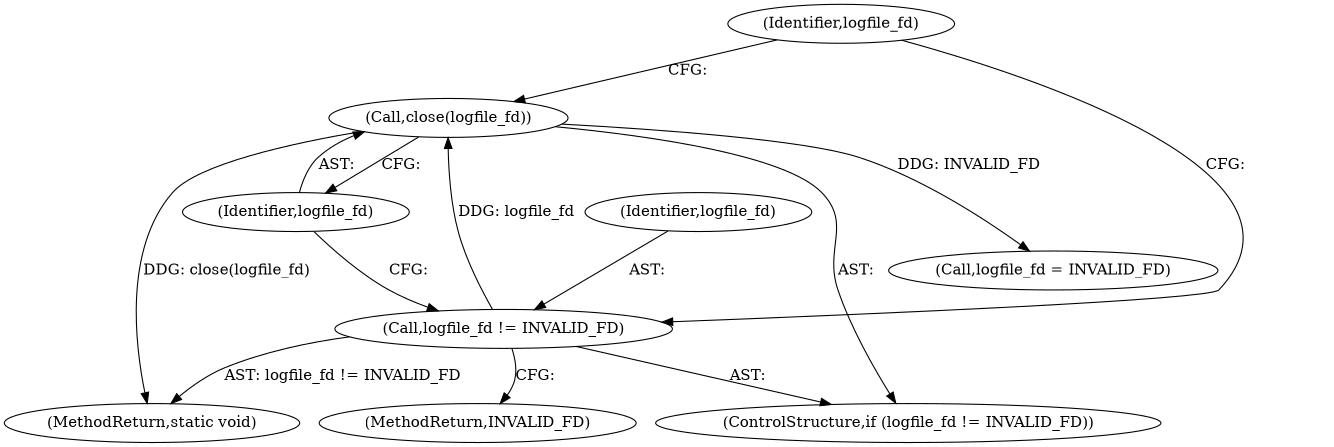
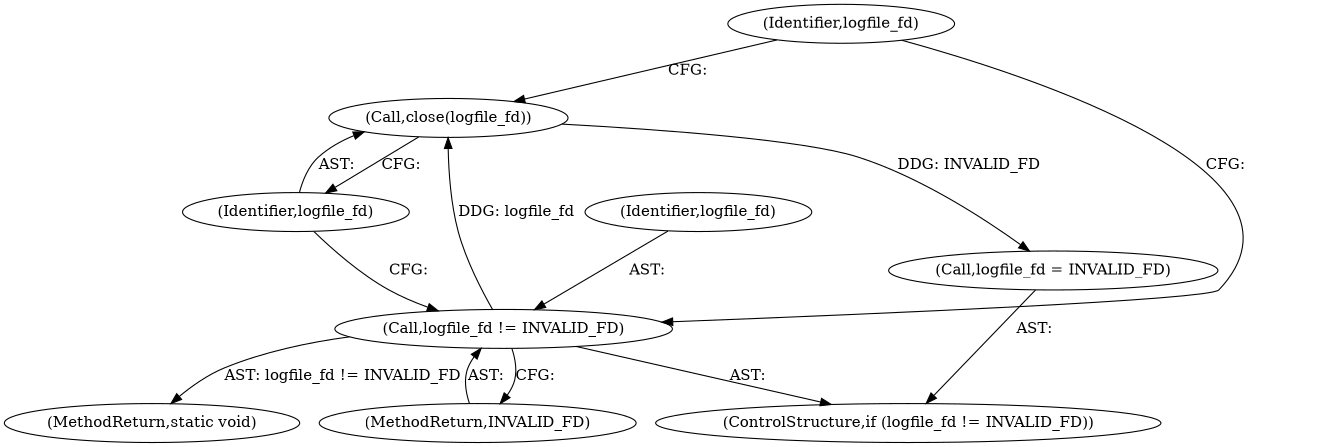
(797, 176) -> (985, 343)
(170, 196) -> none
none -> (466, 379)
